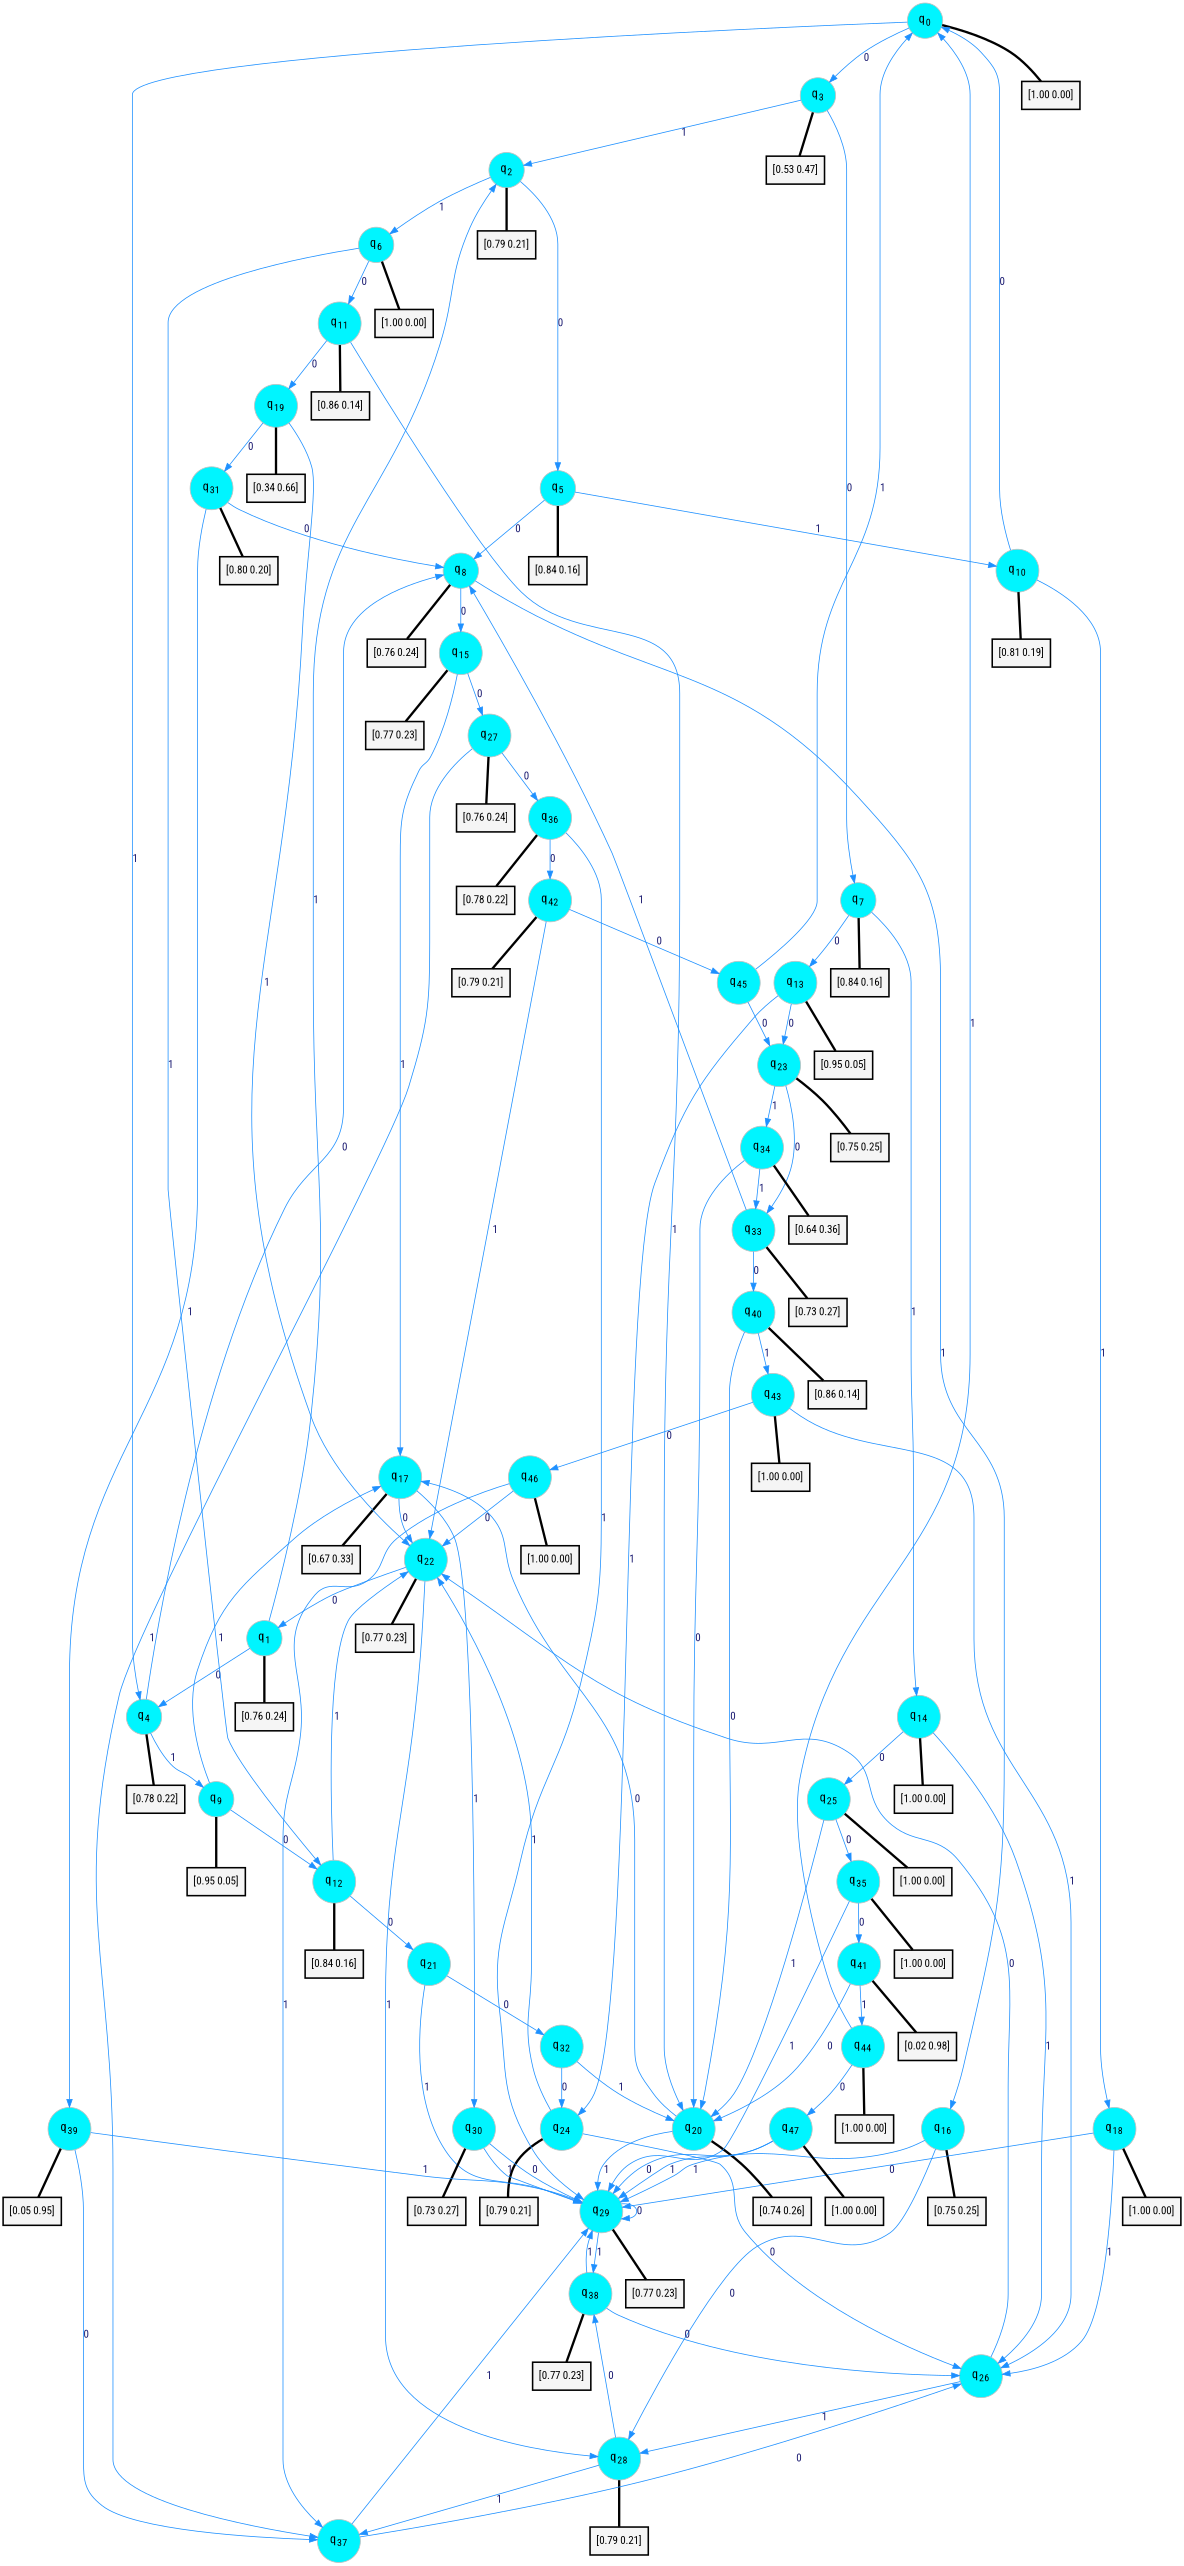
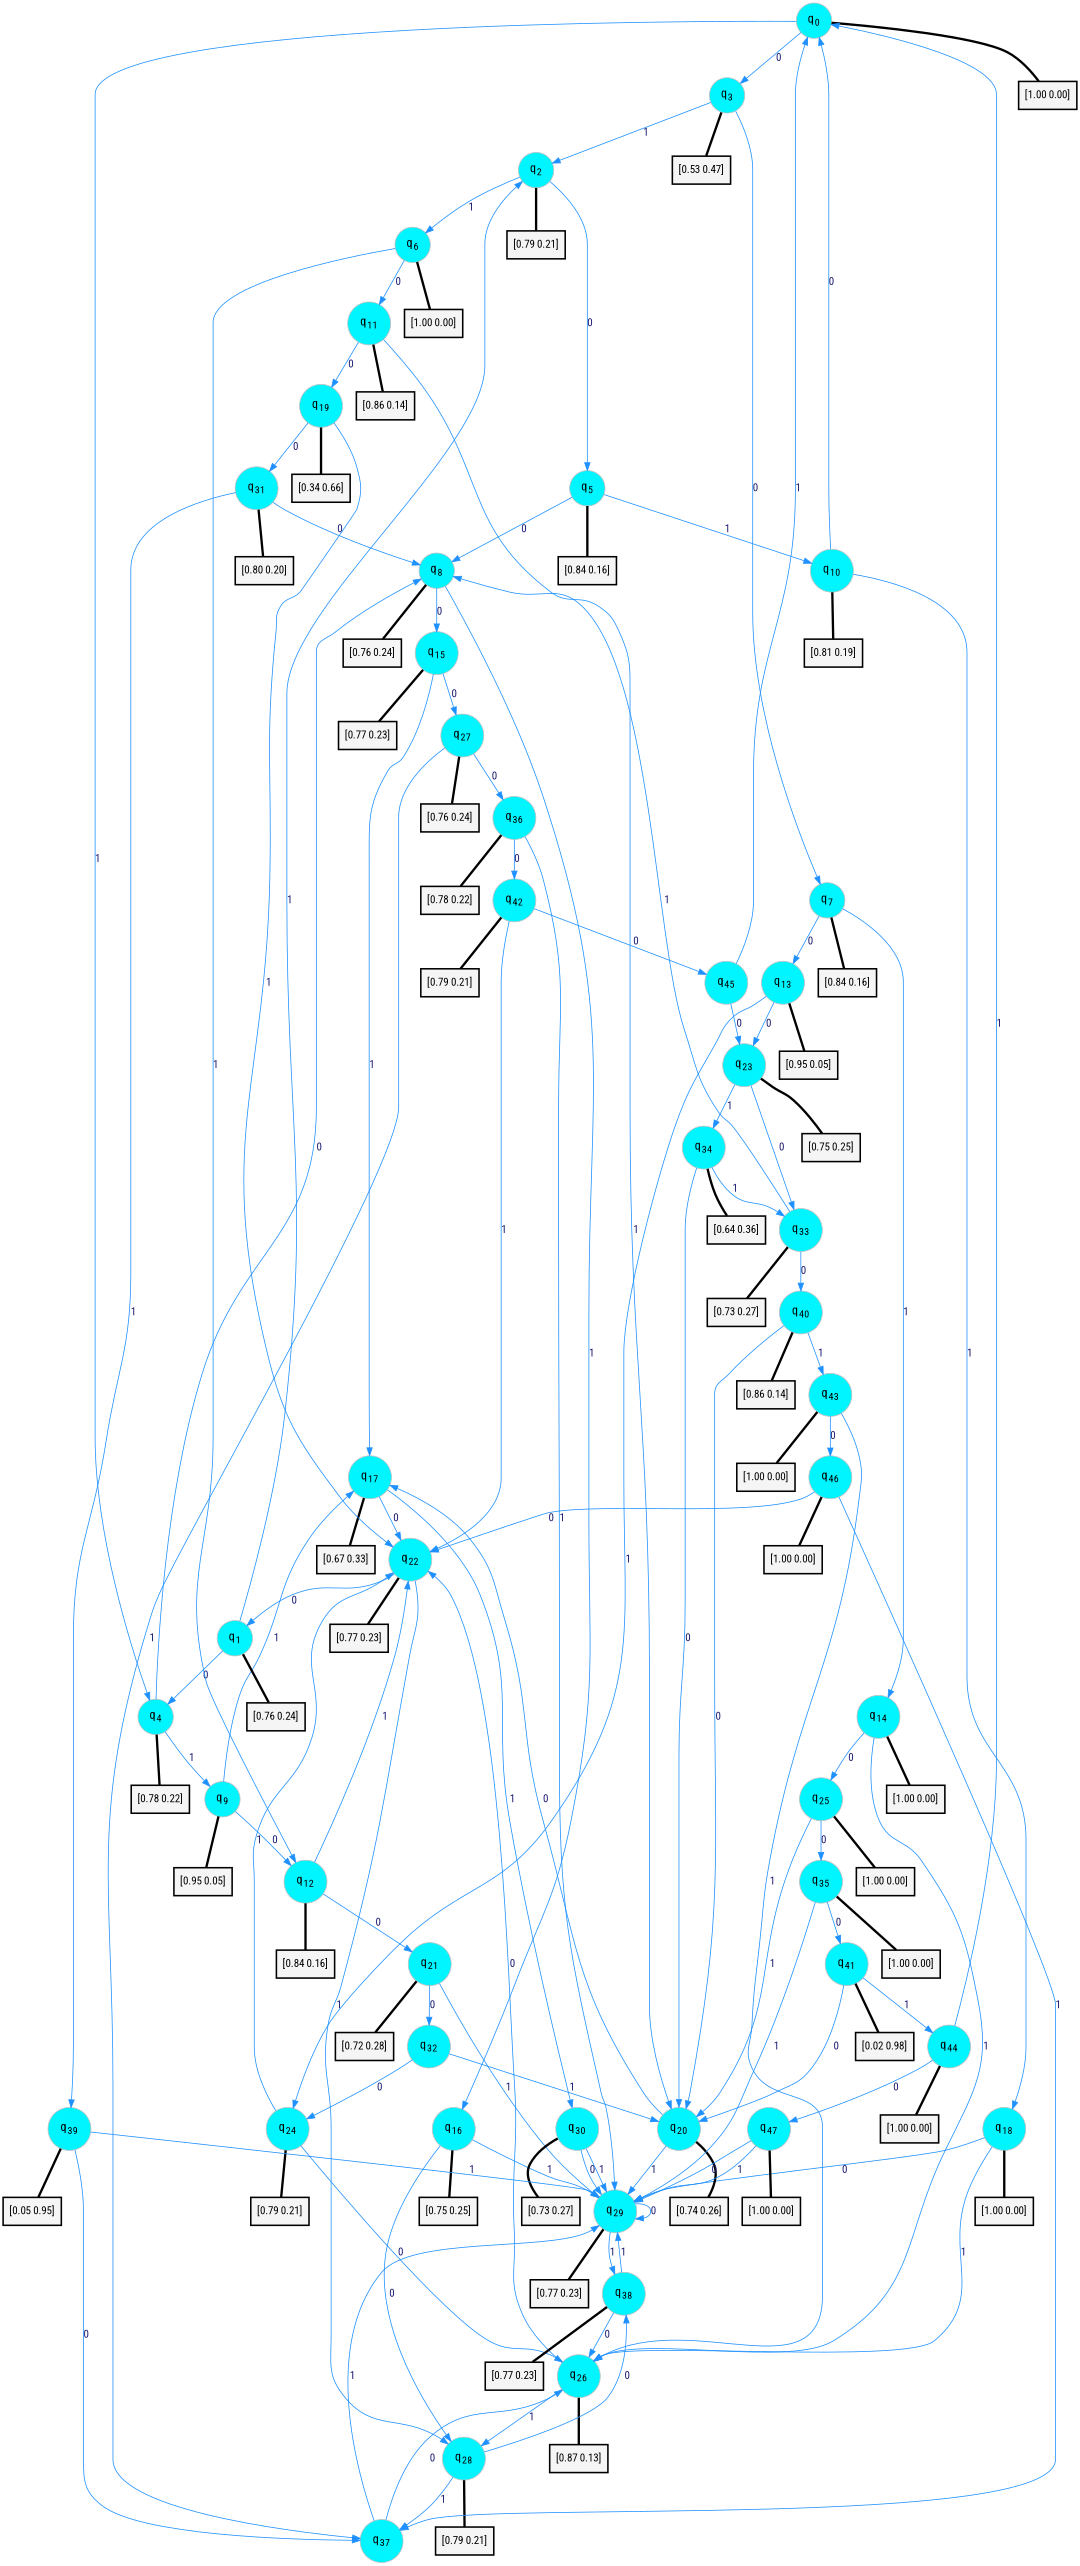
none -> (365, 2046)
none -> (579, 2459)
